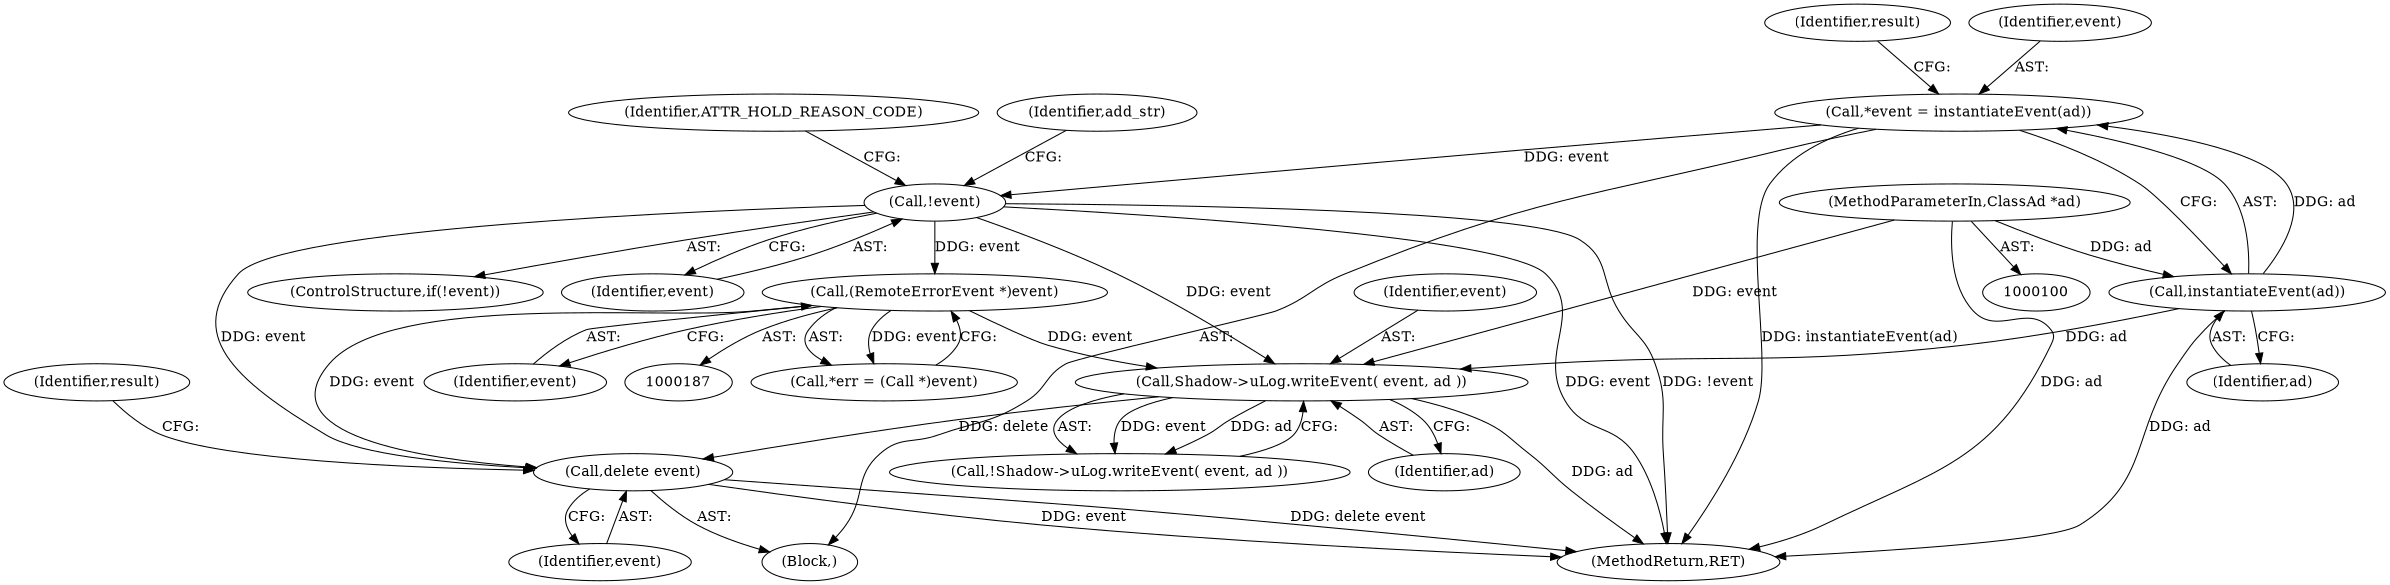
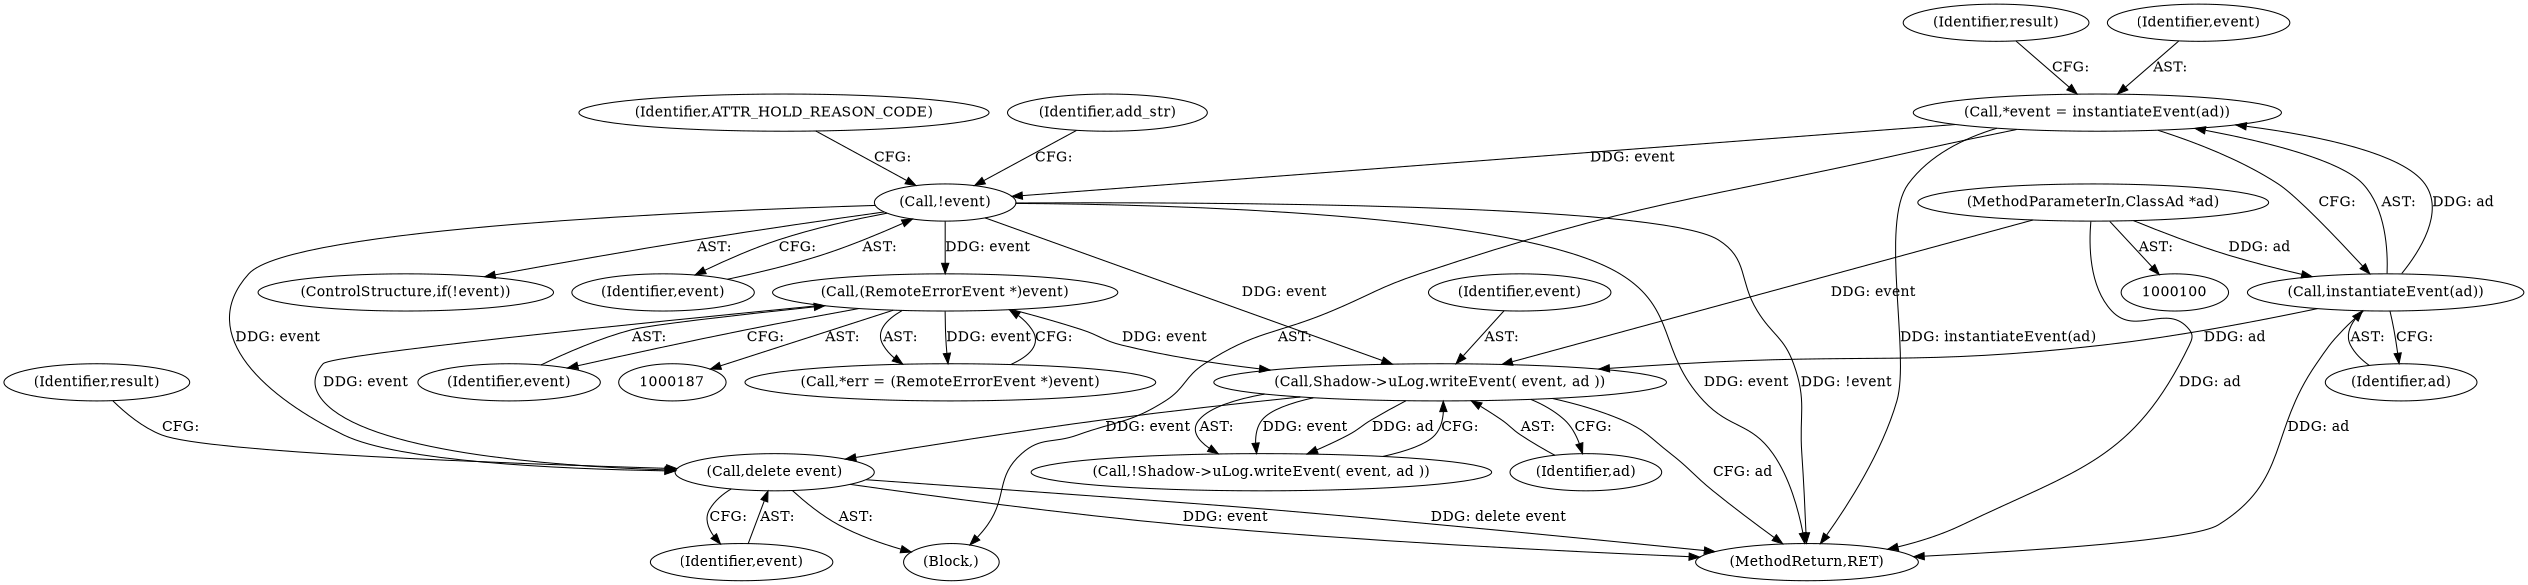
(884, 382) -> (950, 382)
(1004, 427) -> (1148, 427)
(1603, 472) -> (1743, 472)
